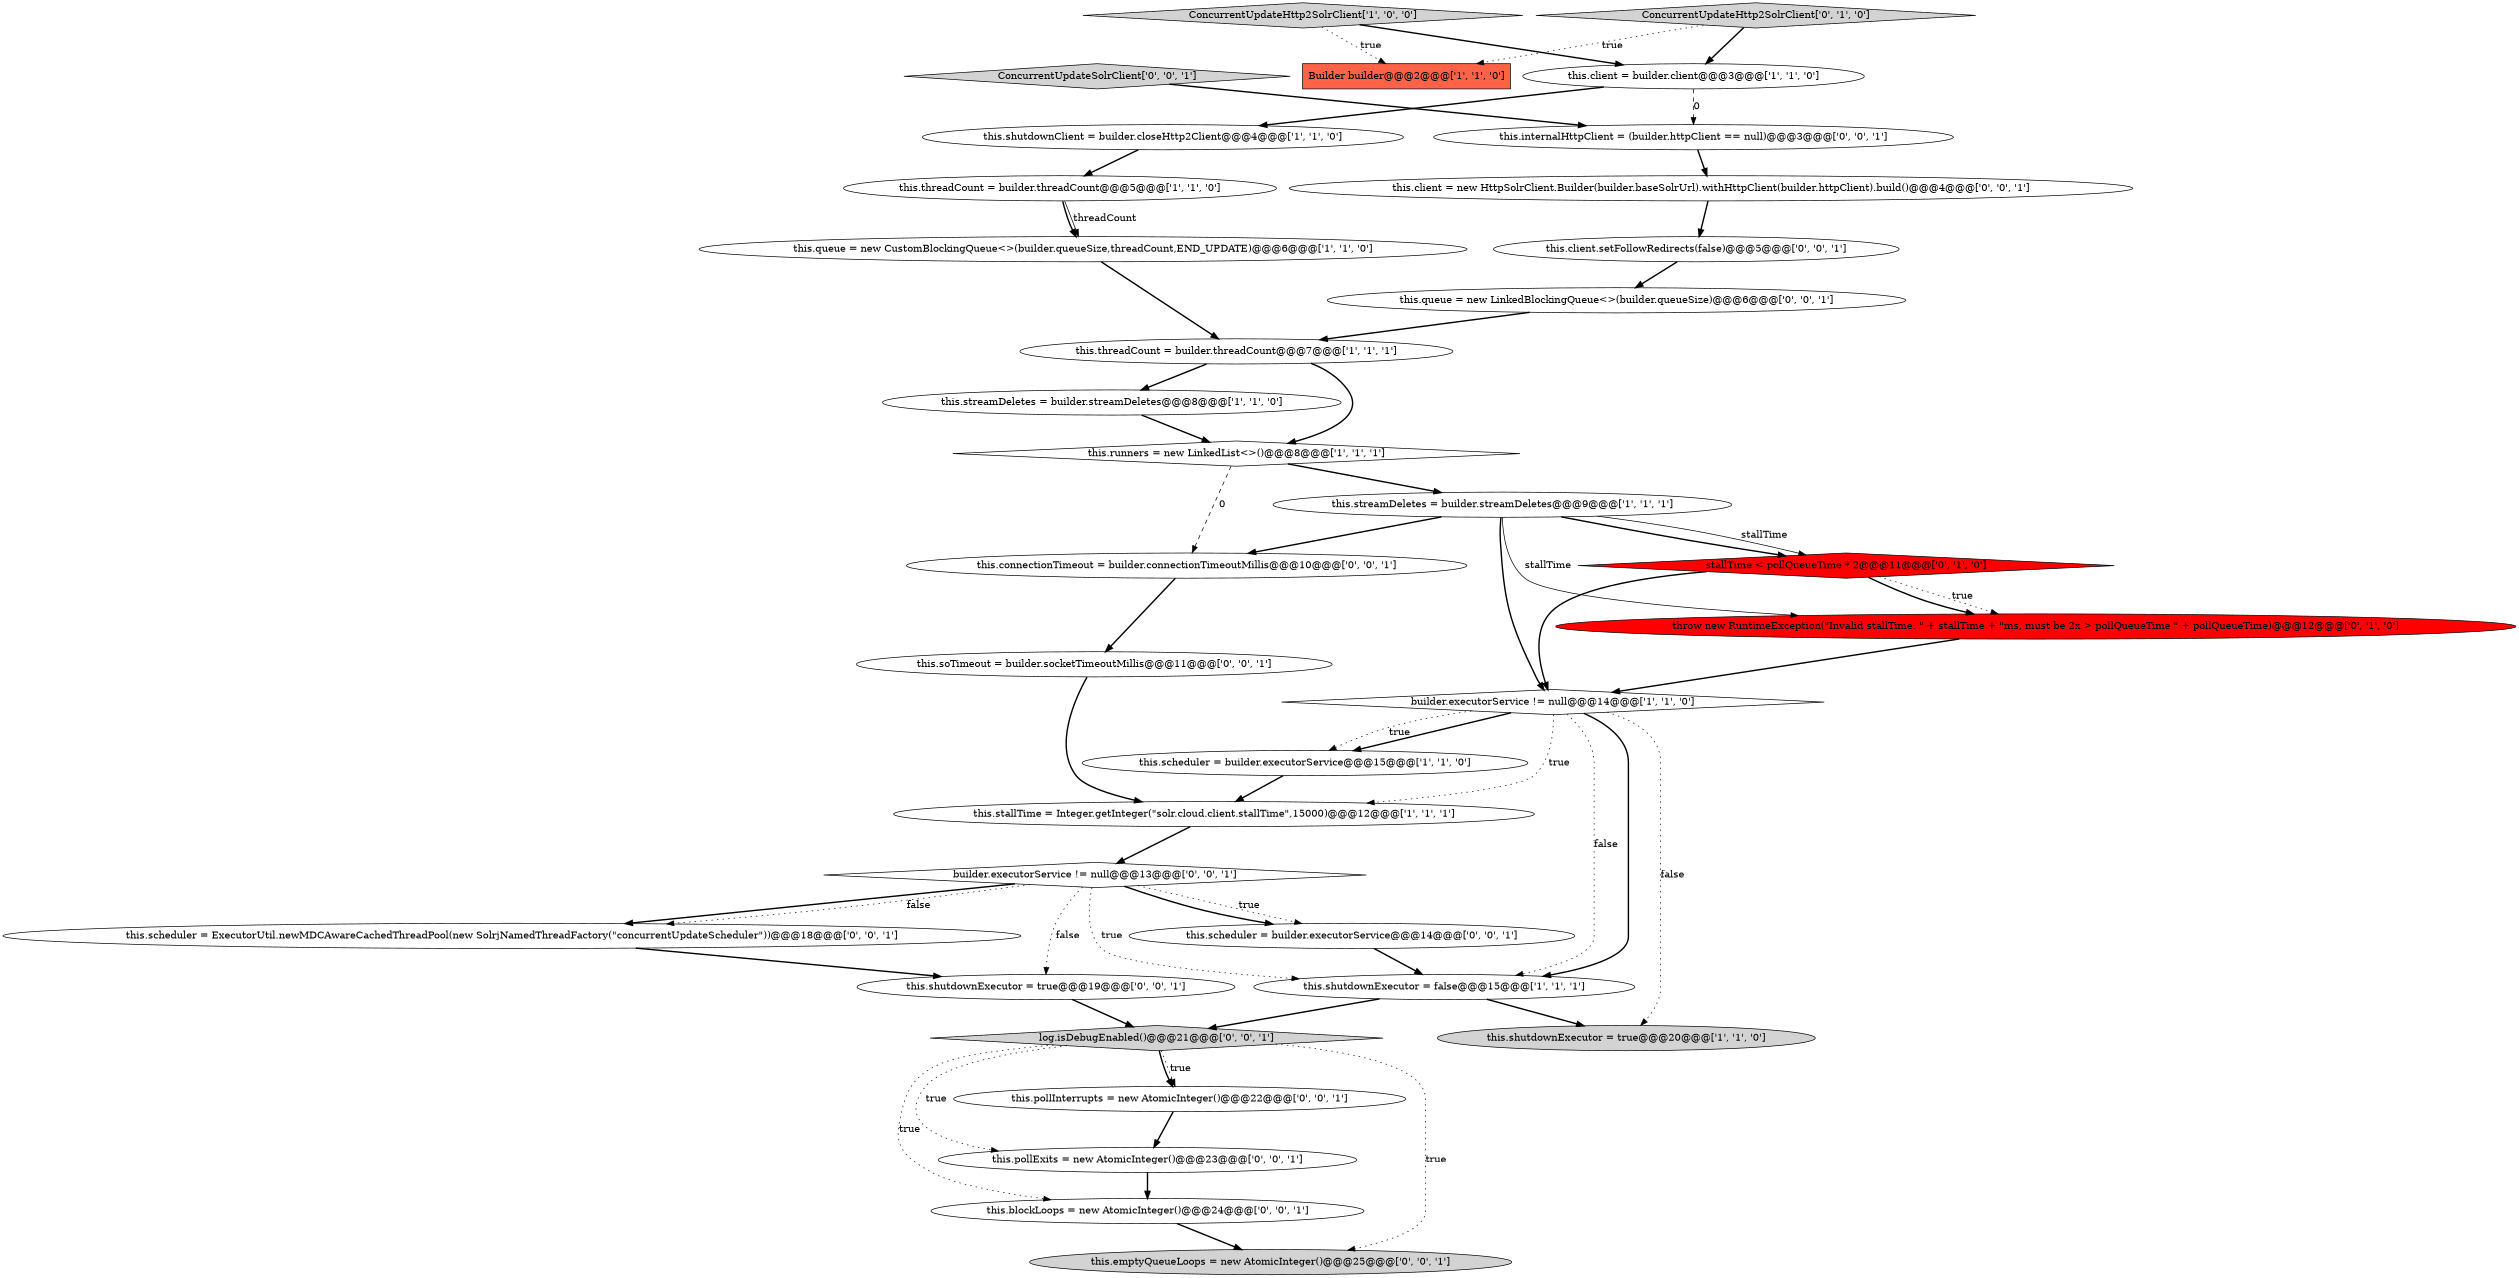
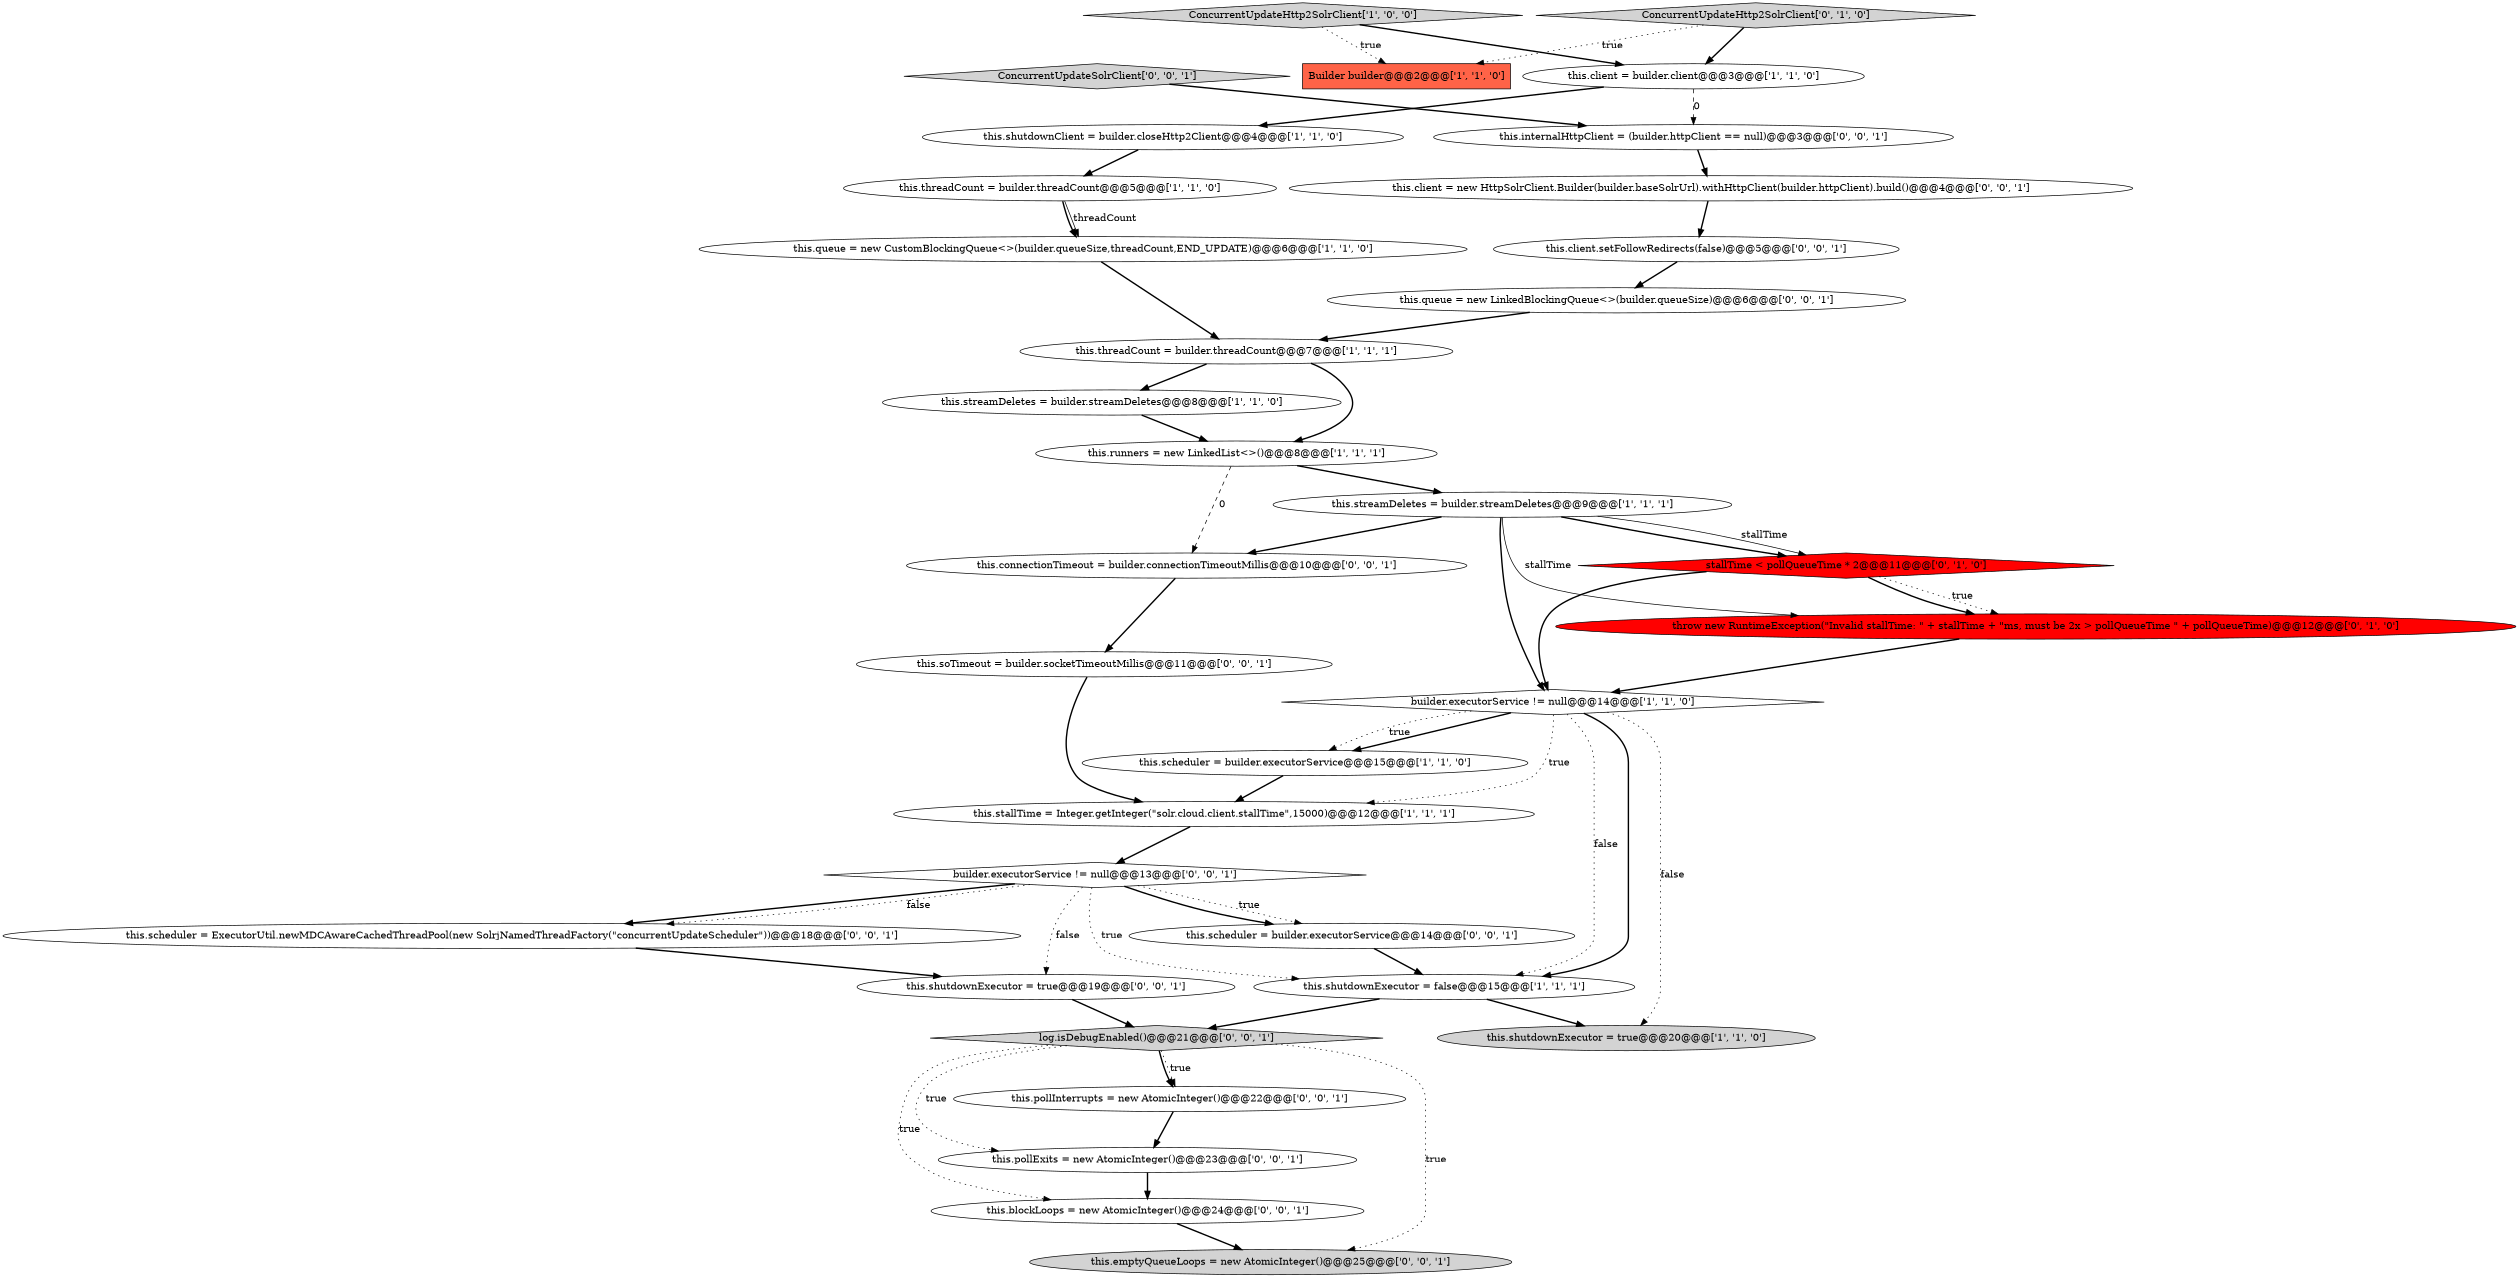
(1236, 454) -> (1236, 454)
